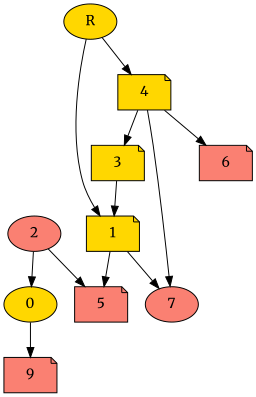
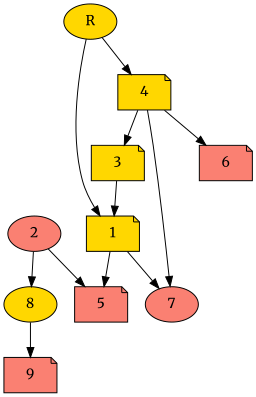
(30, 304) -> (30, 304)
